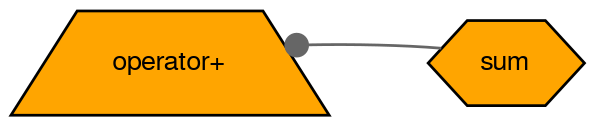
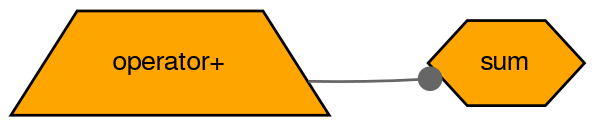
(375, 45) -> (364, 81)
